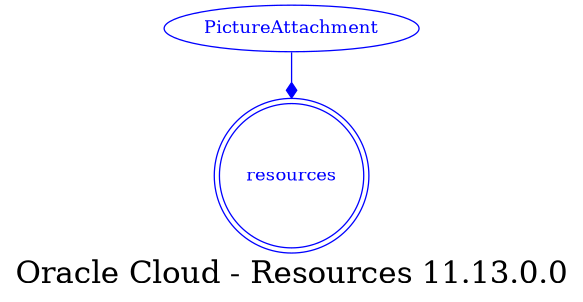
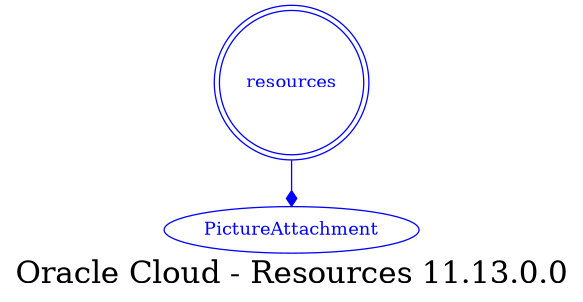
(292, 67) -> (292, 175)
